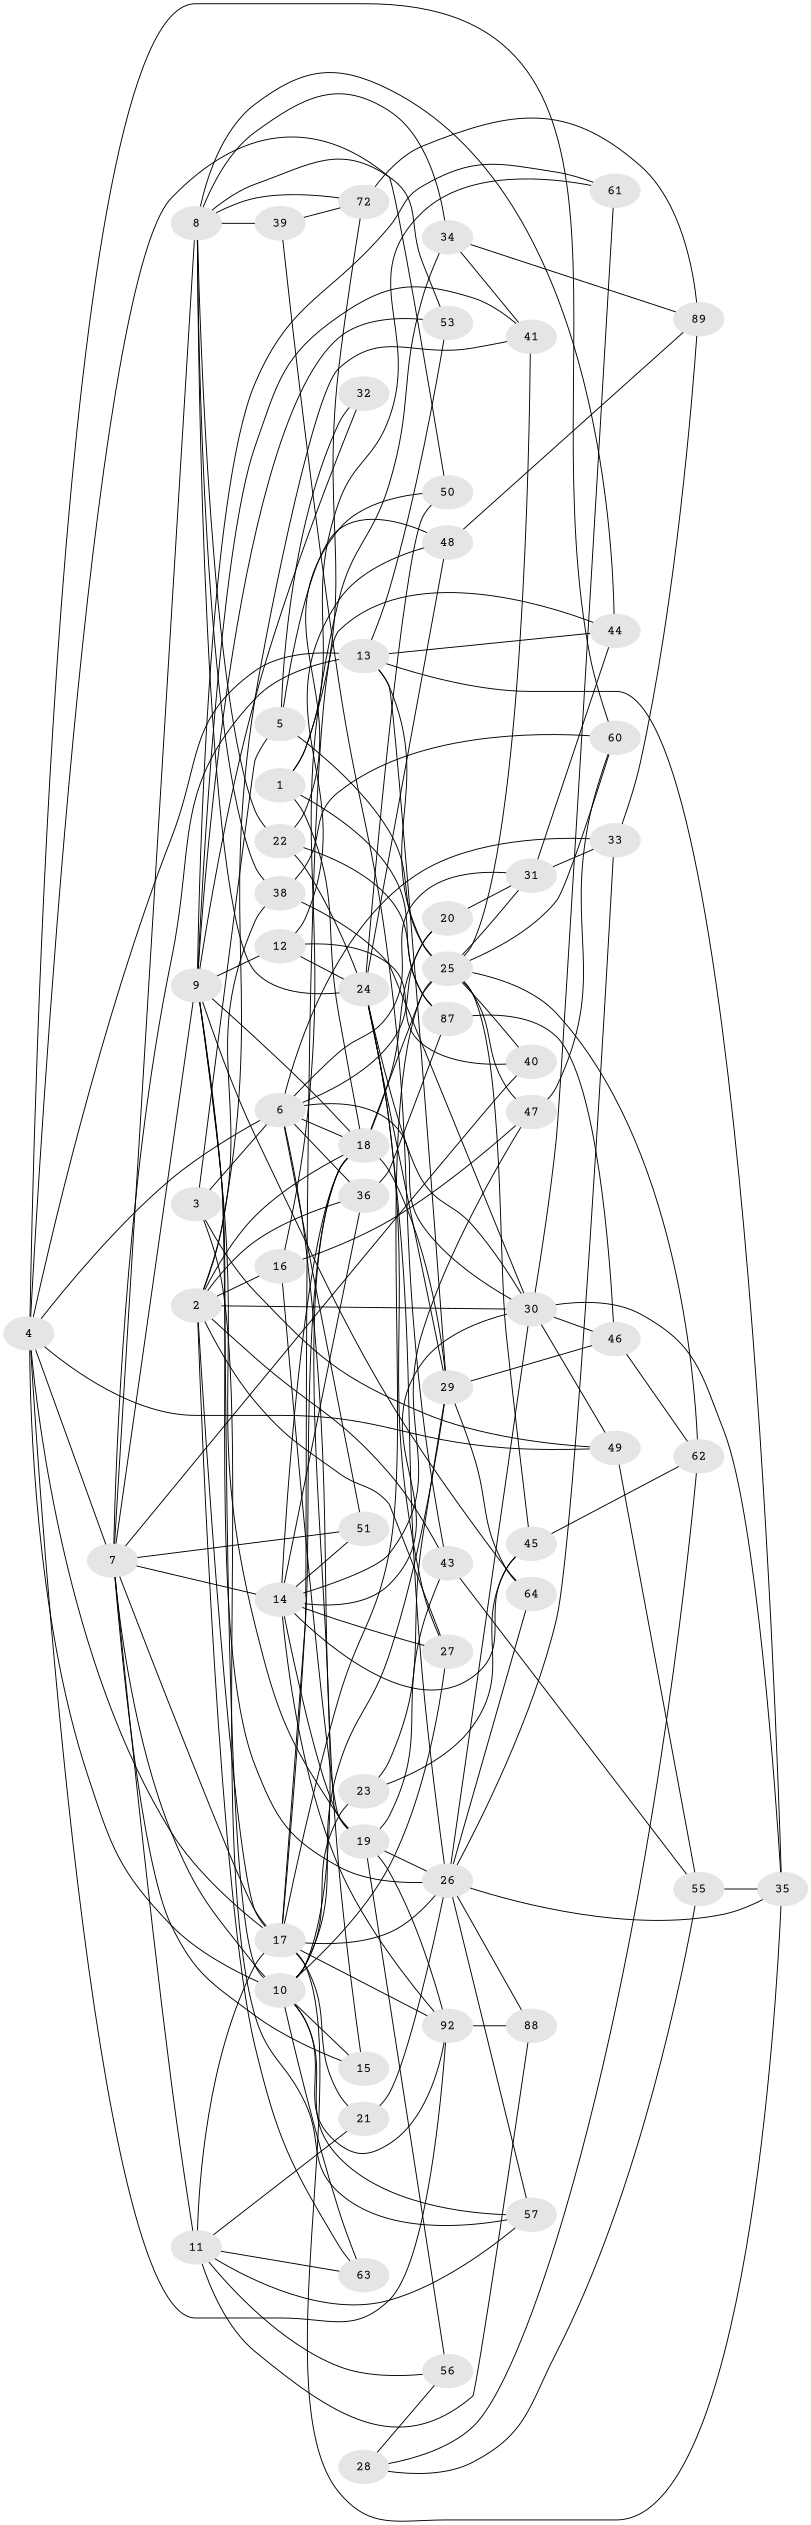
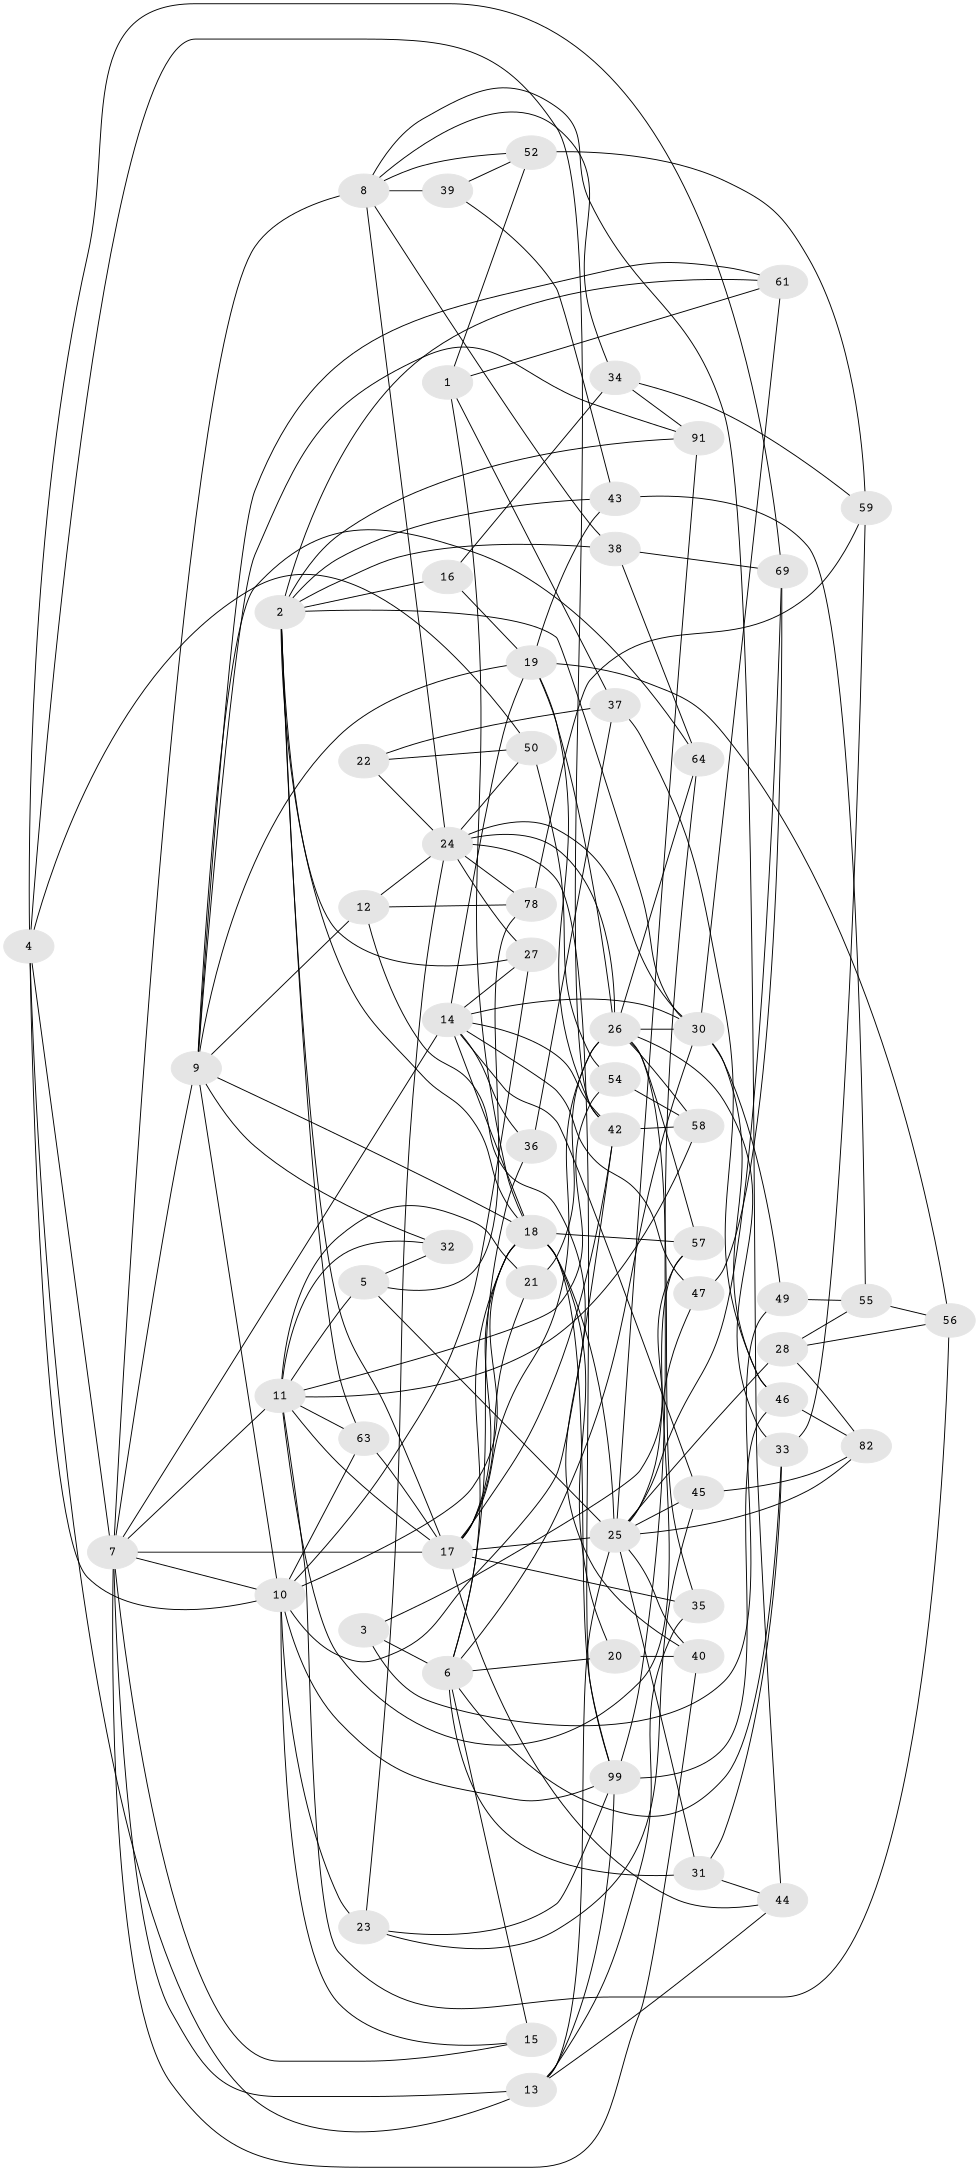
(364, 202) -> (531, 153)
(699, 319) -> (866, 508)
(448, 323) -> none
(531, 337) -> (699, 438)
(448, 543) -> (531, 904)
(214, 552) -> none
(615, 738) -> (783, 571)
(495, 894) -> (657, 1656)
(228, 961) -> (320, 1338)
(448, 1019) -> (615, 705)
(436, 1079) -> (657, 654)
none -> (615, 1079)
(421, 1200) -> none
(145, 1202) -> none
(266, 1234) -> (452, 338)
none -> (318, 1279)
none -> (401, 1385)
(448, 1387) -> (615, 1777)
(281, 1415) -> none
none -> (697, 1441)
(699, 1456) -> (866, 1446)
(364, 1529) -> none
(747, 1534) -> none
(95, 1662) -> (408, 1494)
(238, 1692) -> none
(741, 1889) -> (908, 1311)
(448, 2026) -> (615, 1130)
(531, 2026) -> (699, 1126)
(345, 2163) -> (615, 1238)
